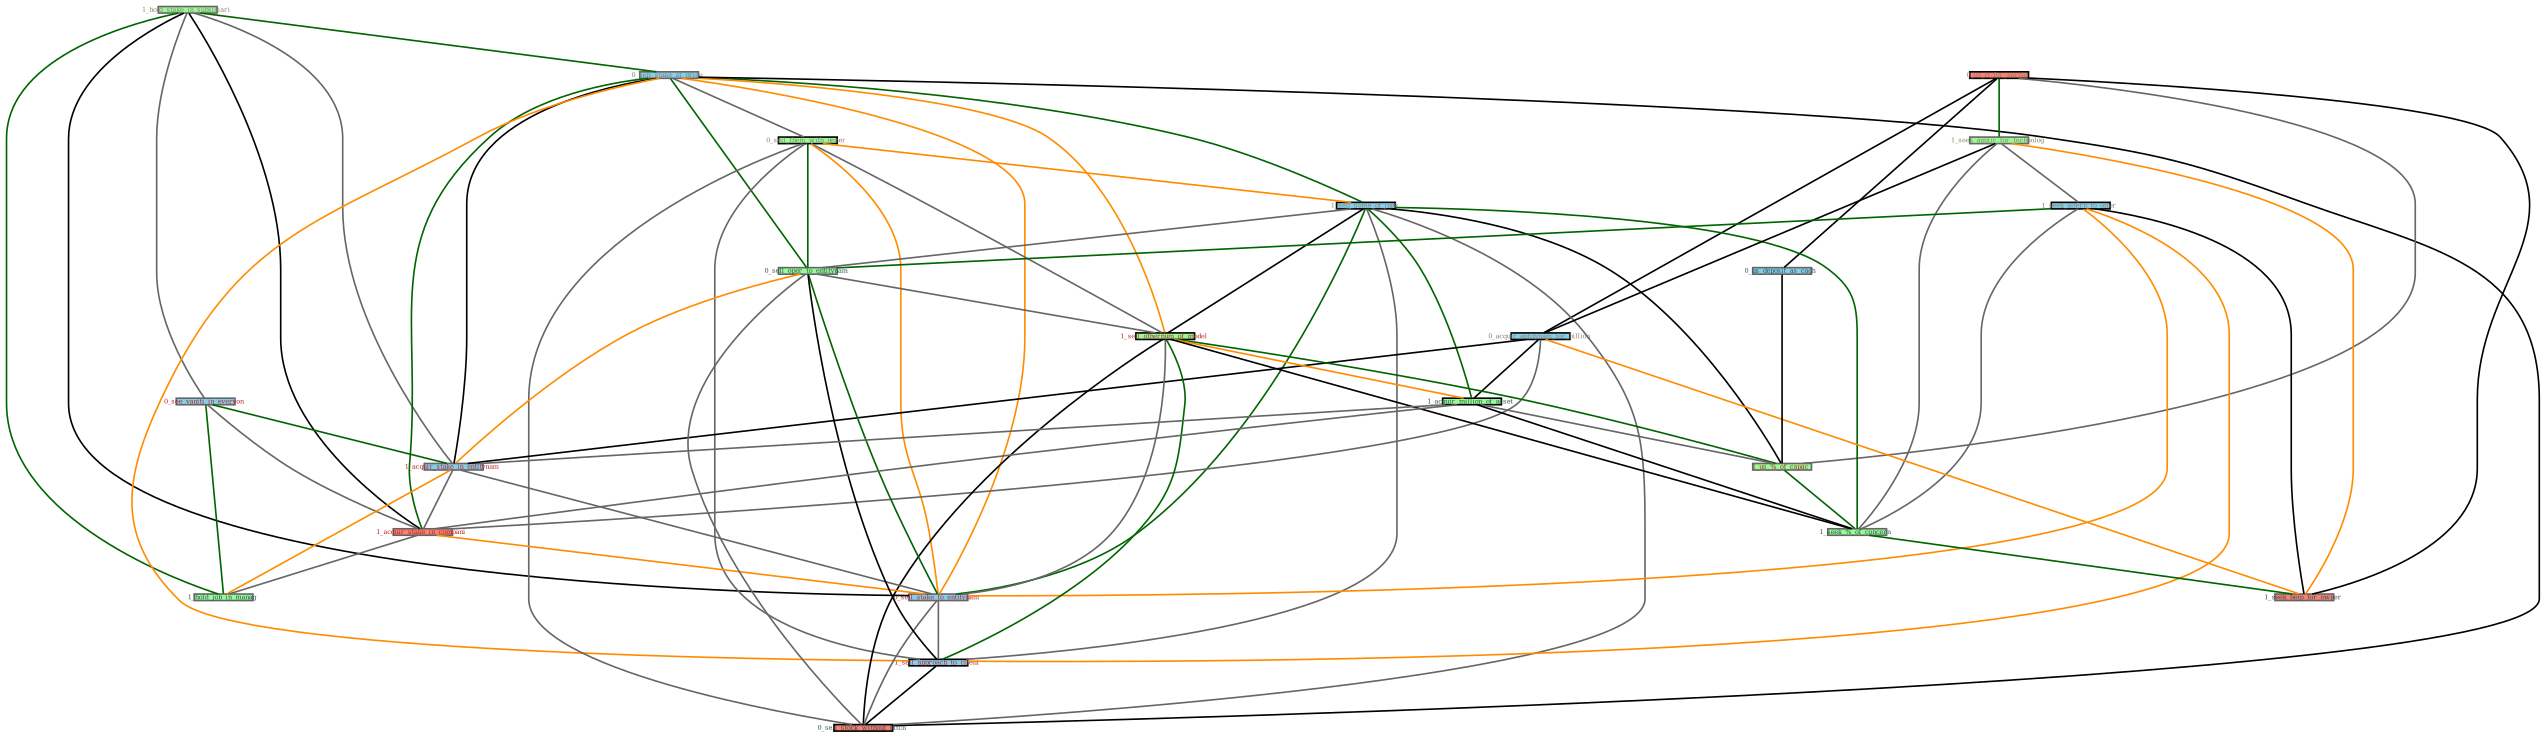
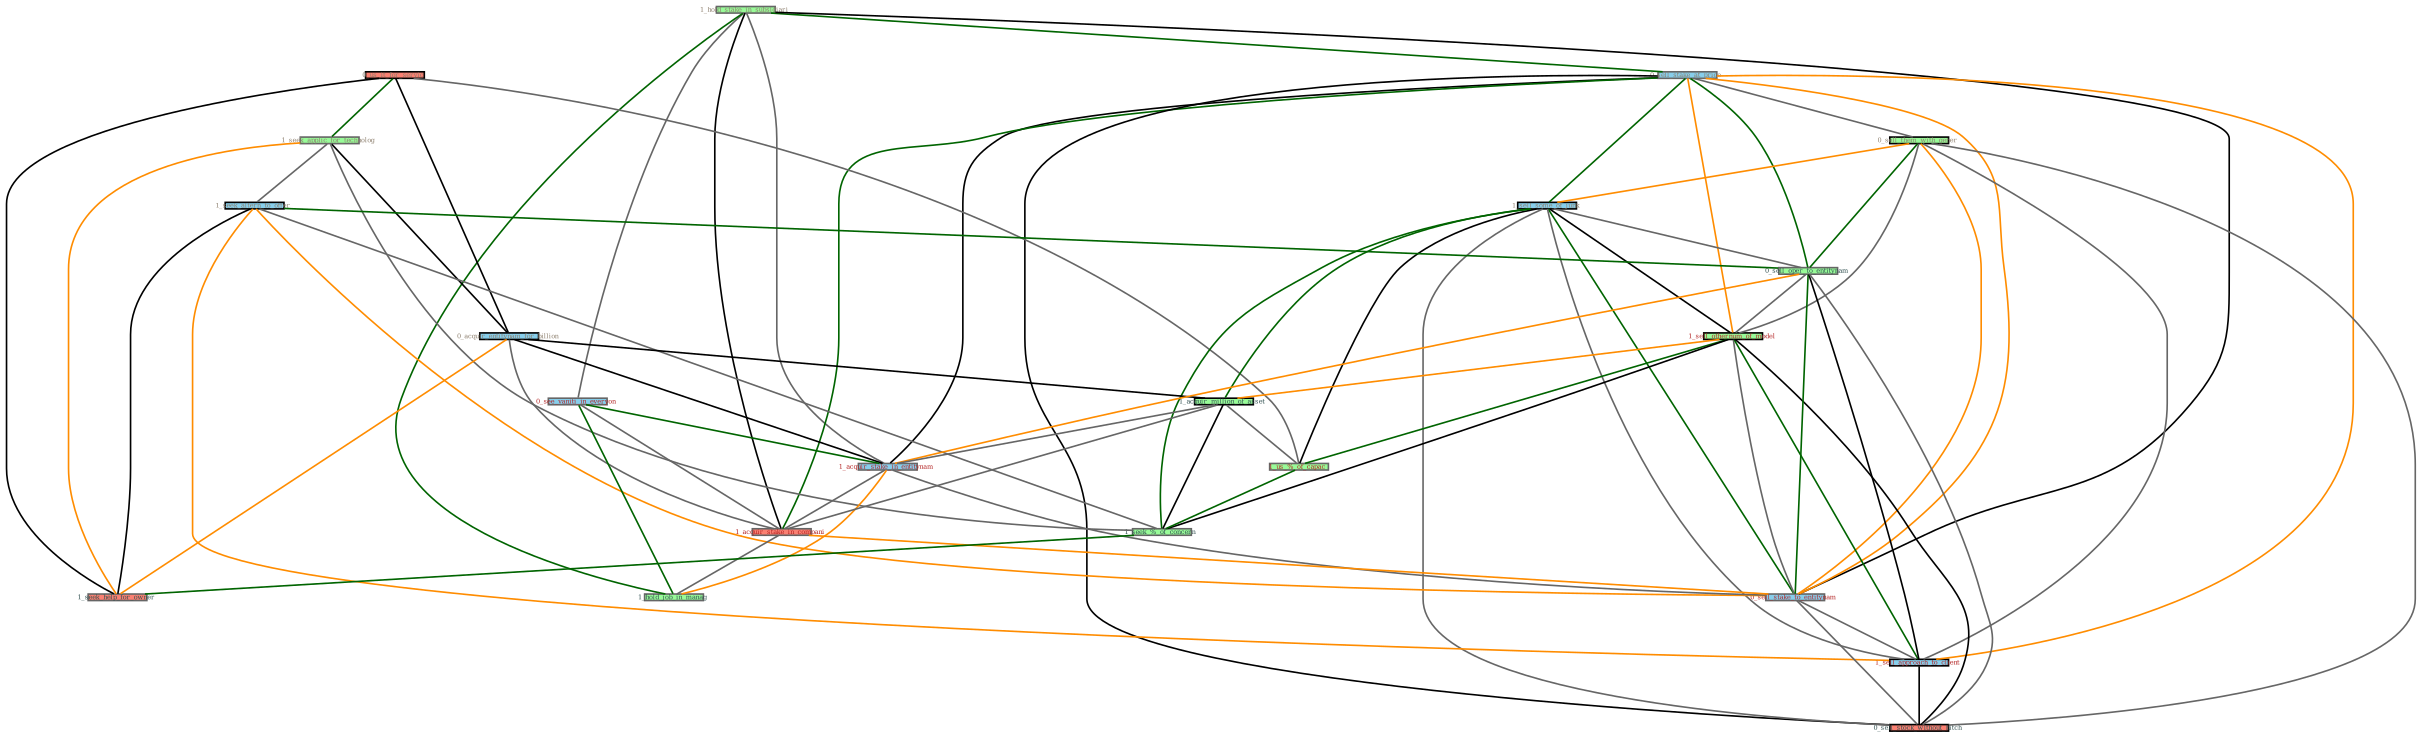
(1782, 271) -> none
